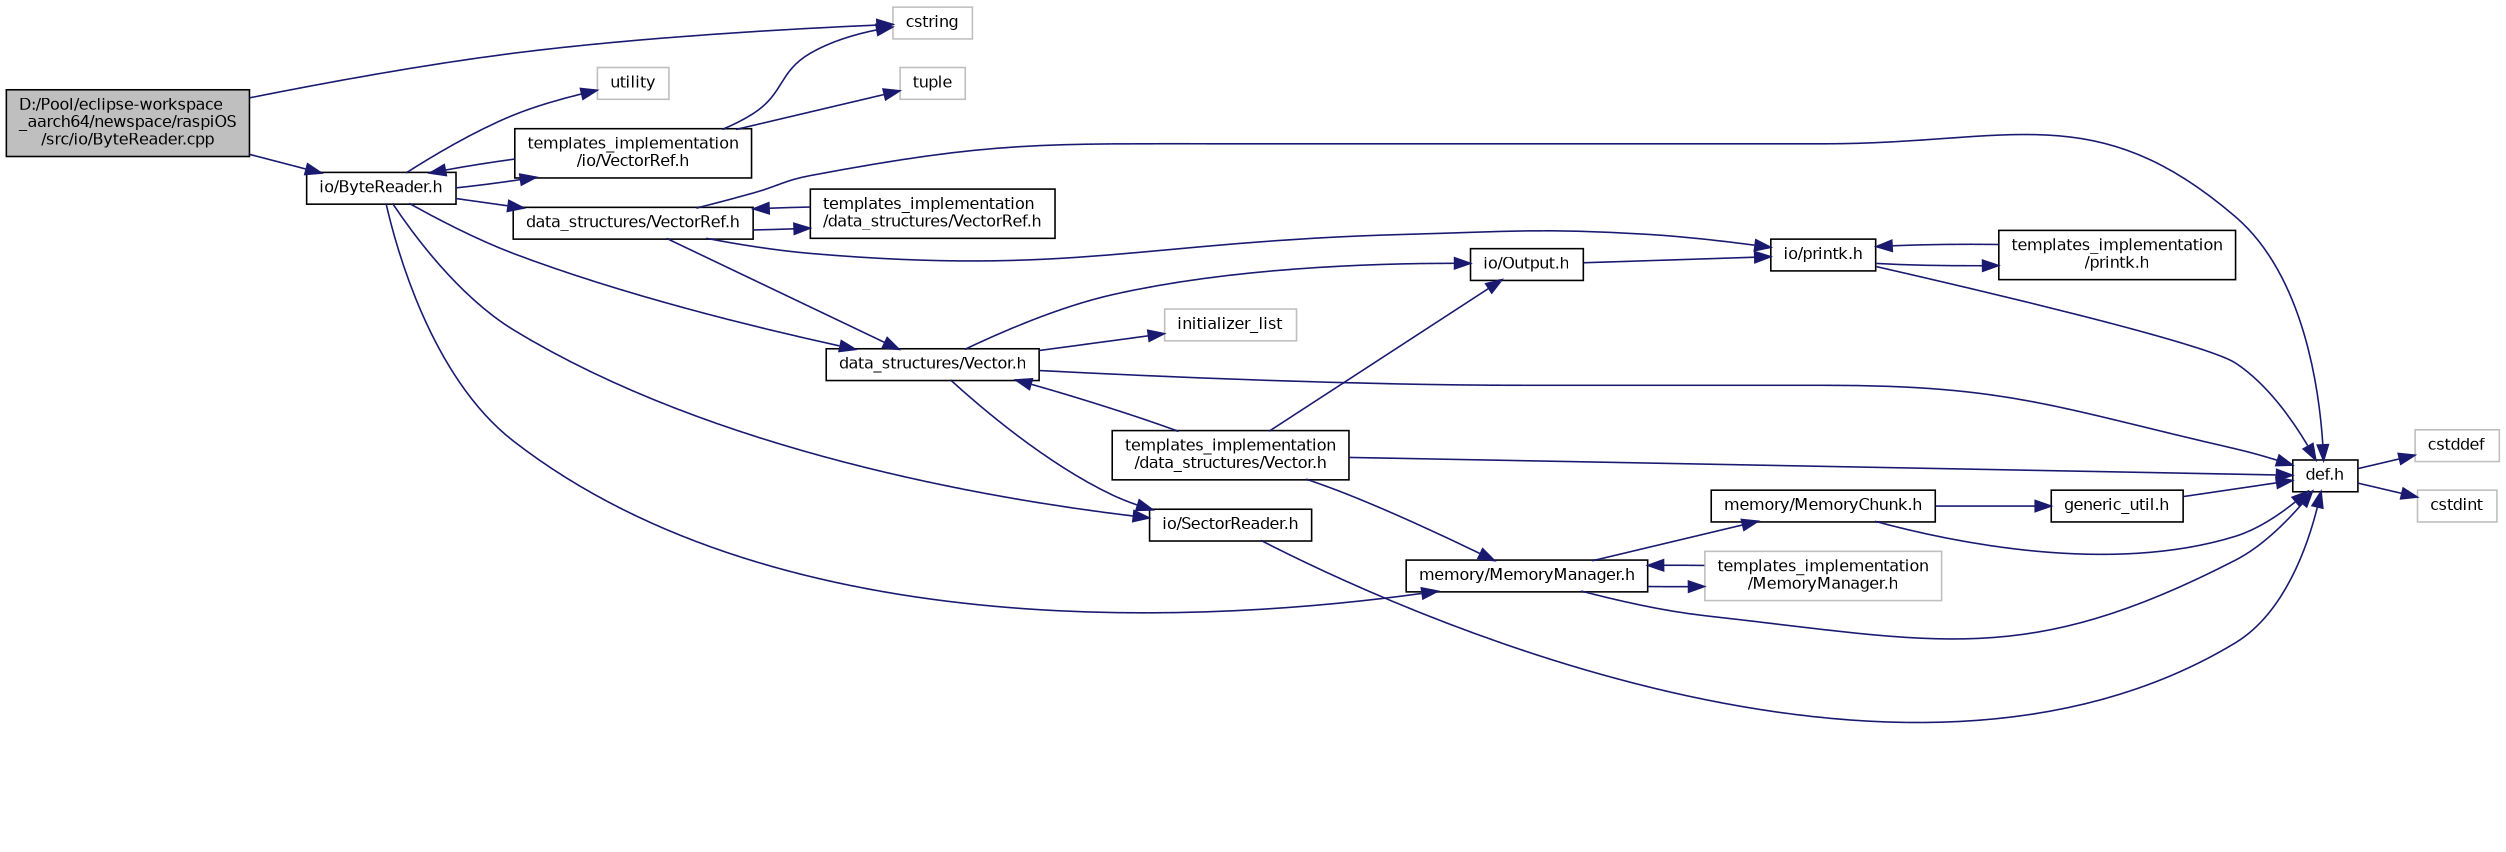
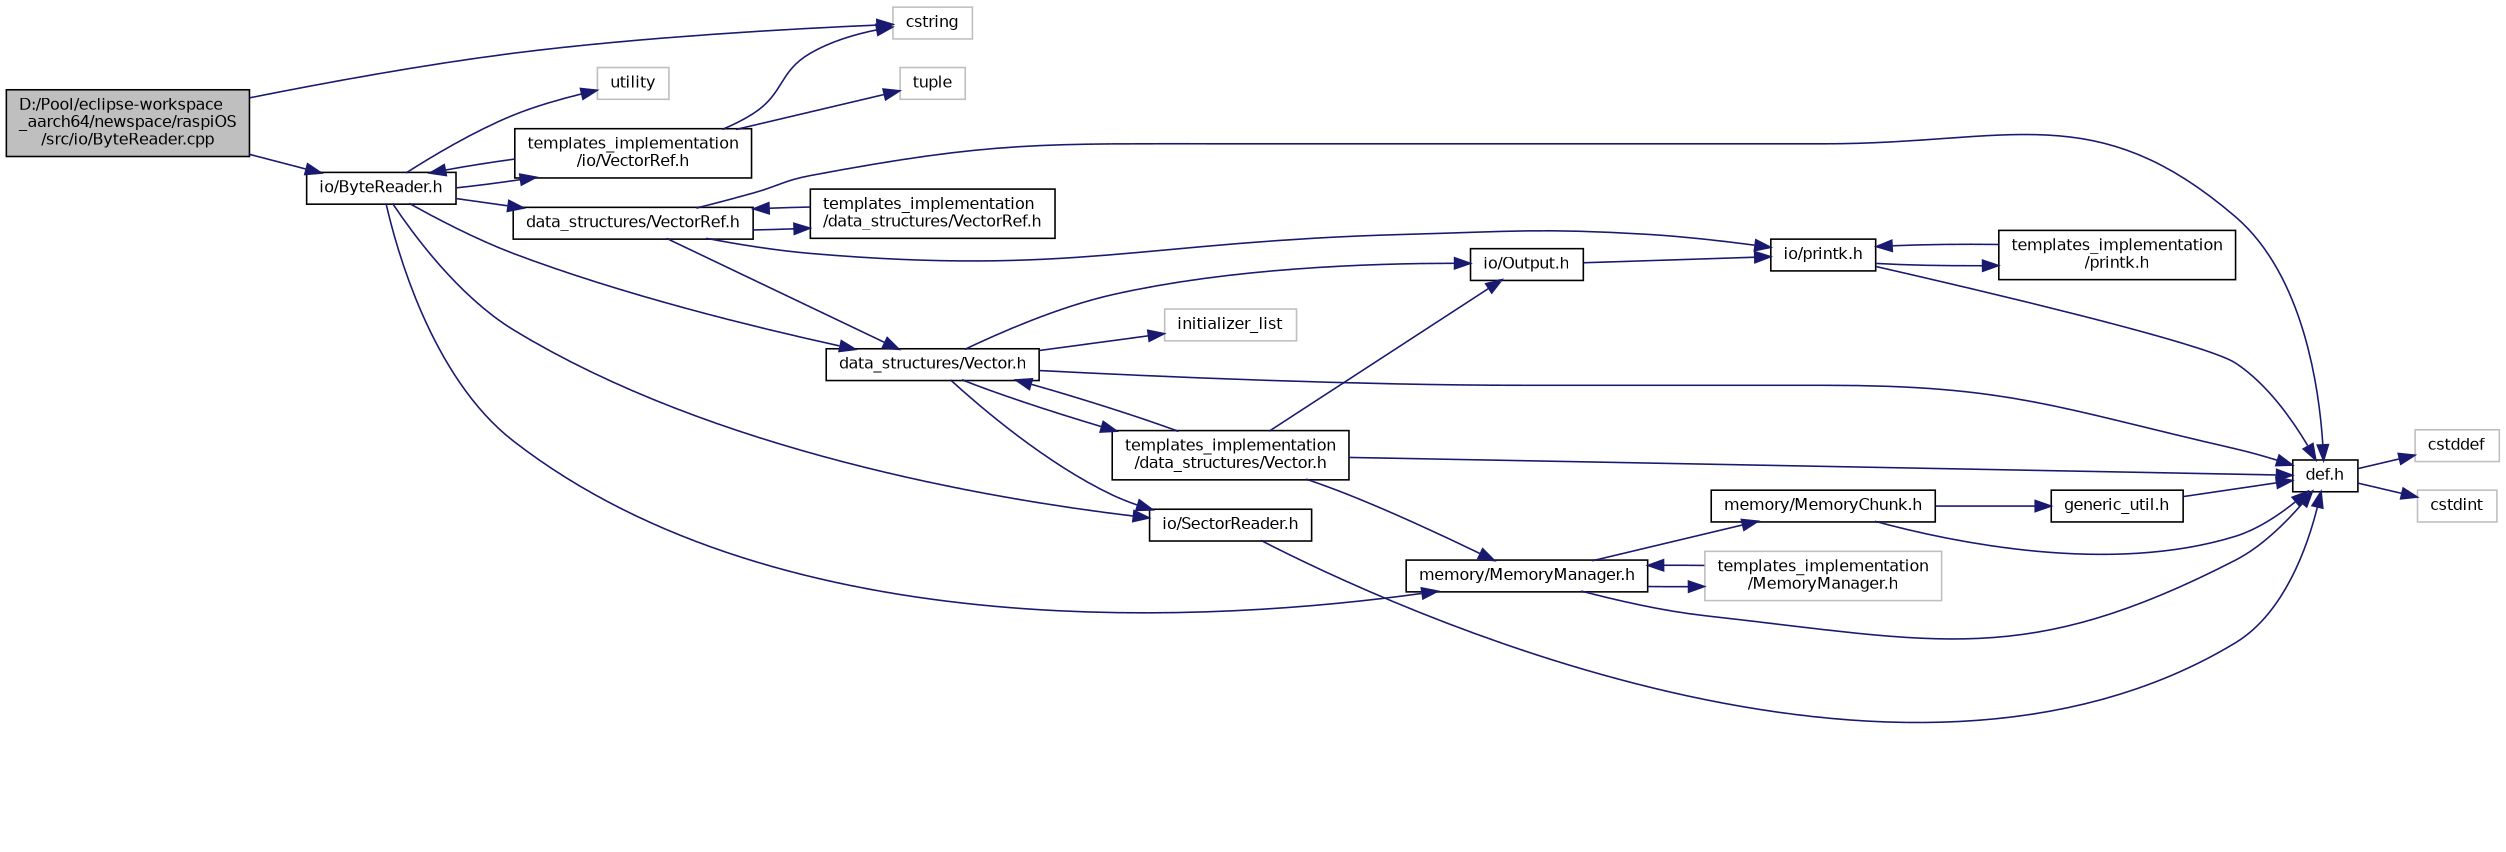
none -> (1031, 405)
